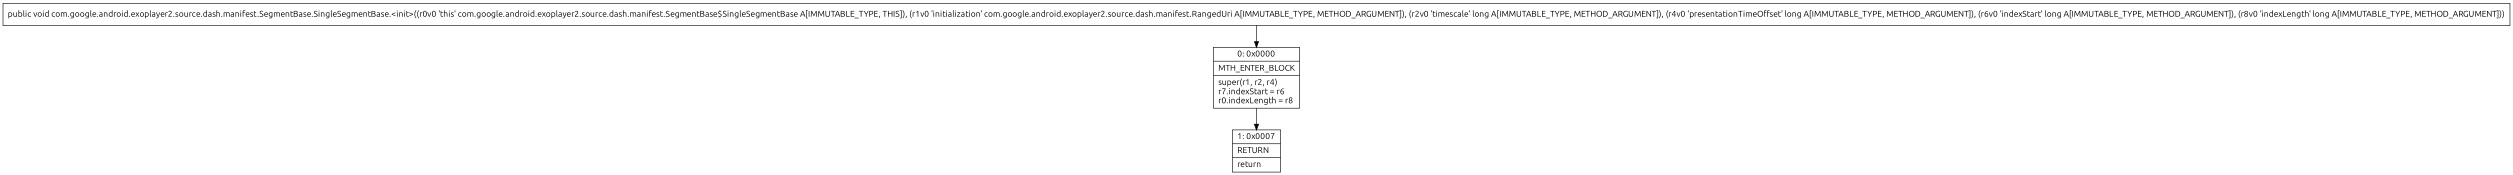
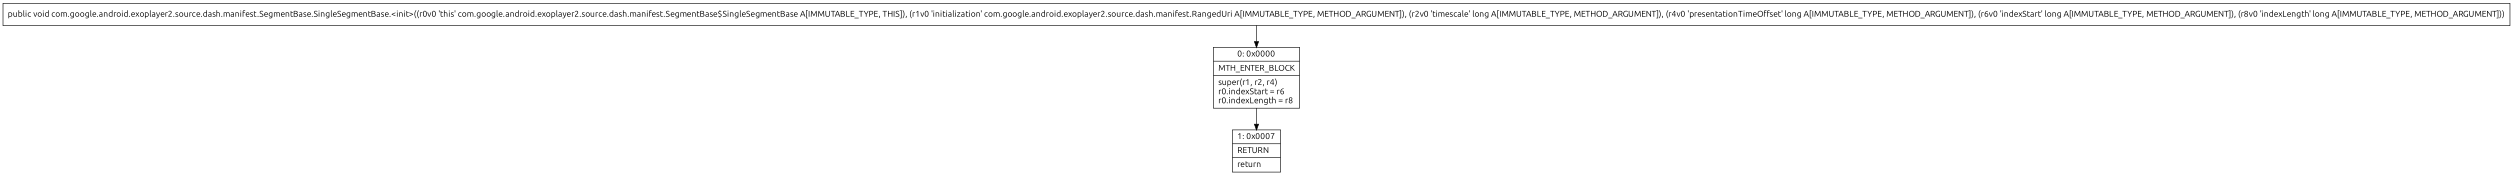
(1252, 92) -> (1252, 92)
